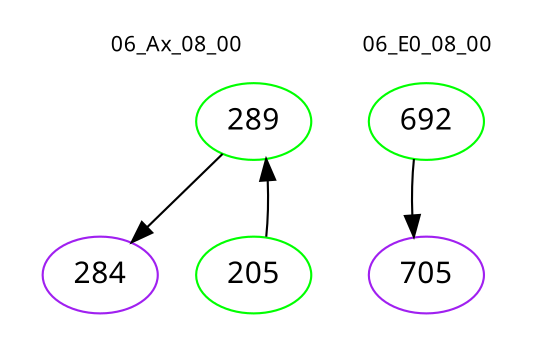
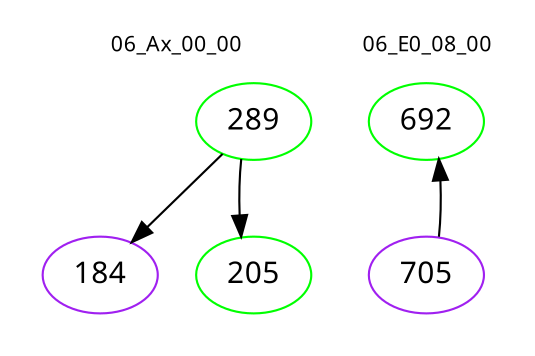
(177, 46) -> (177, 46)
(412, 187) -> (441, 209)
(268, 209) -> (239, 187)
(100, 275) -> (100, 275)
